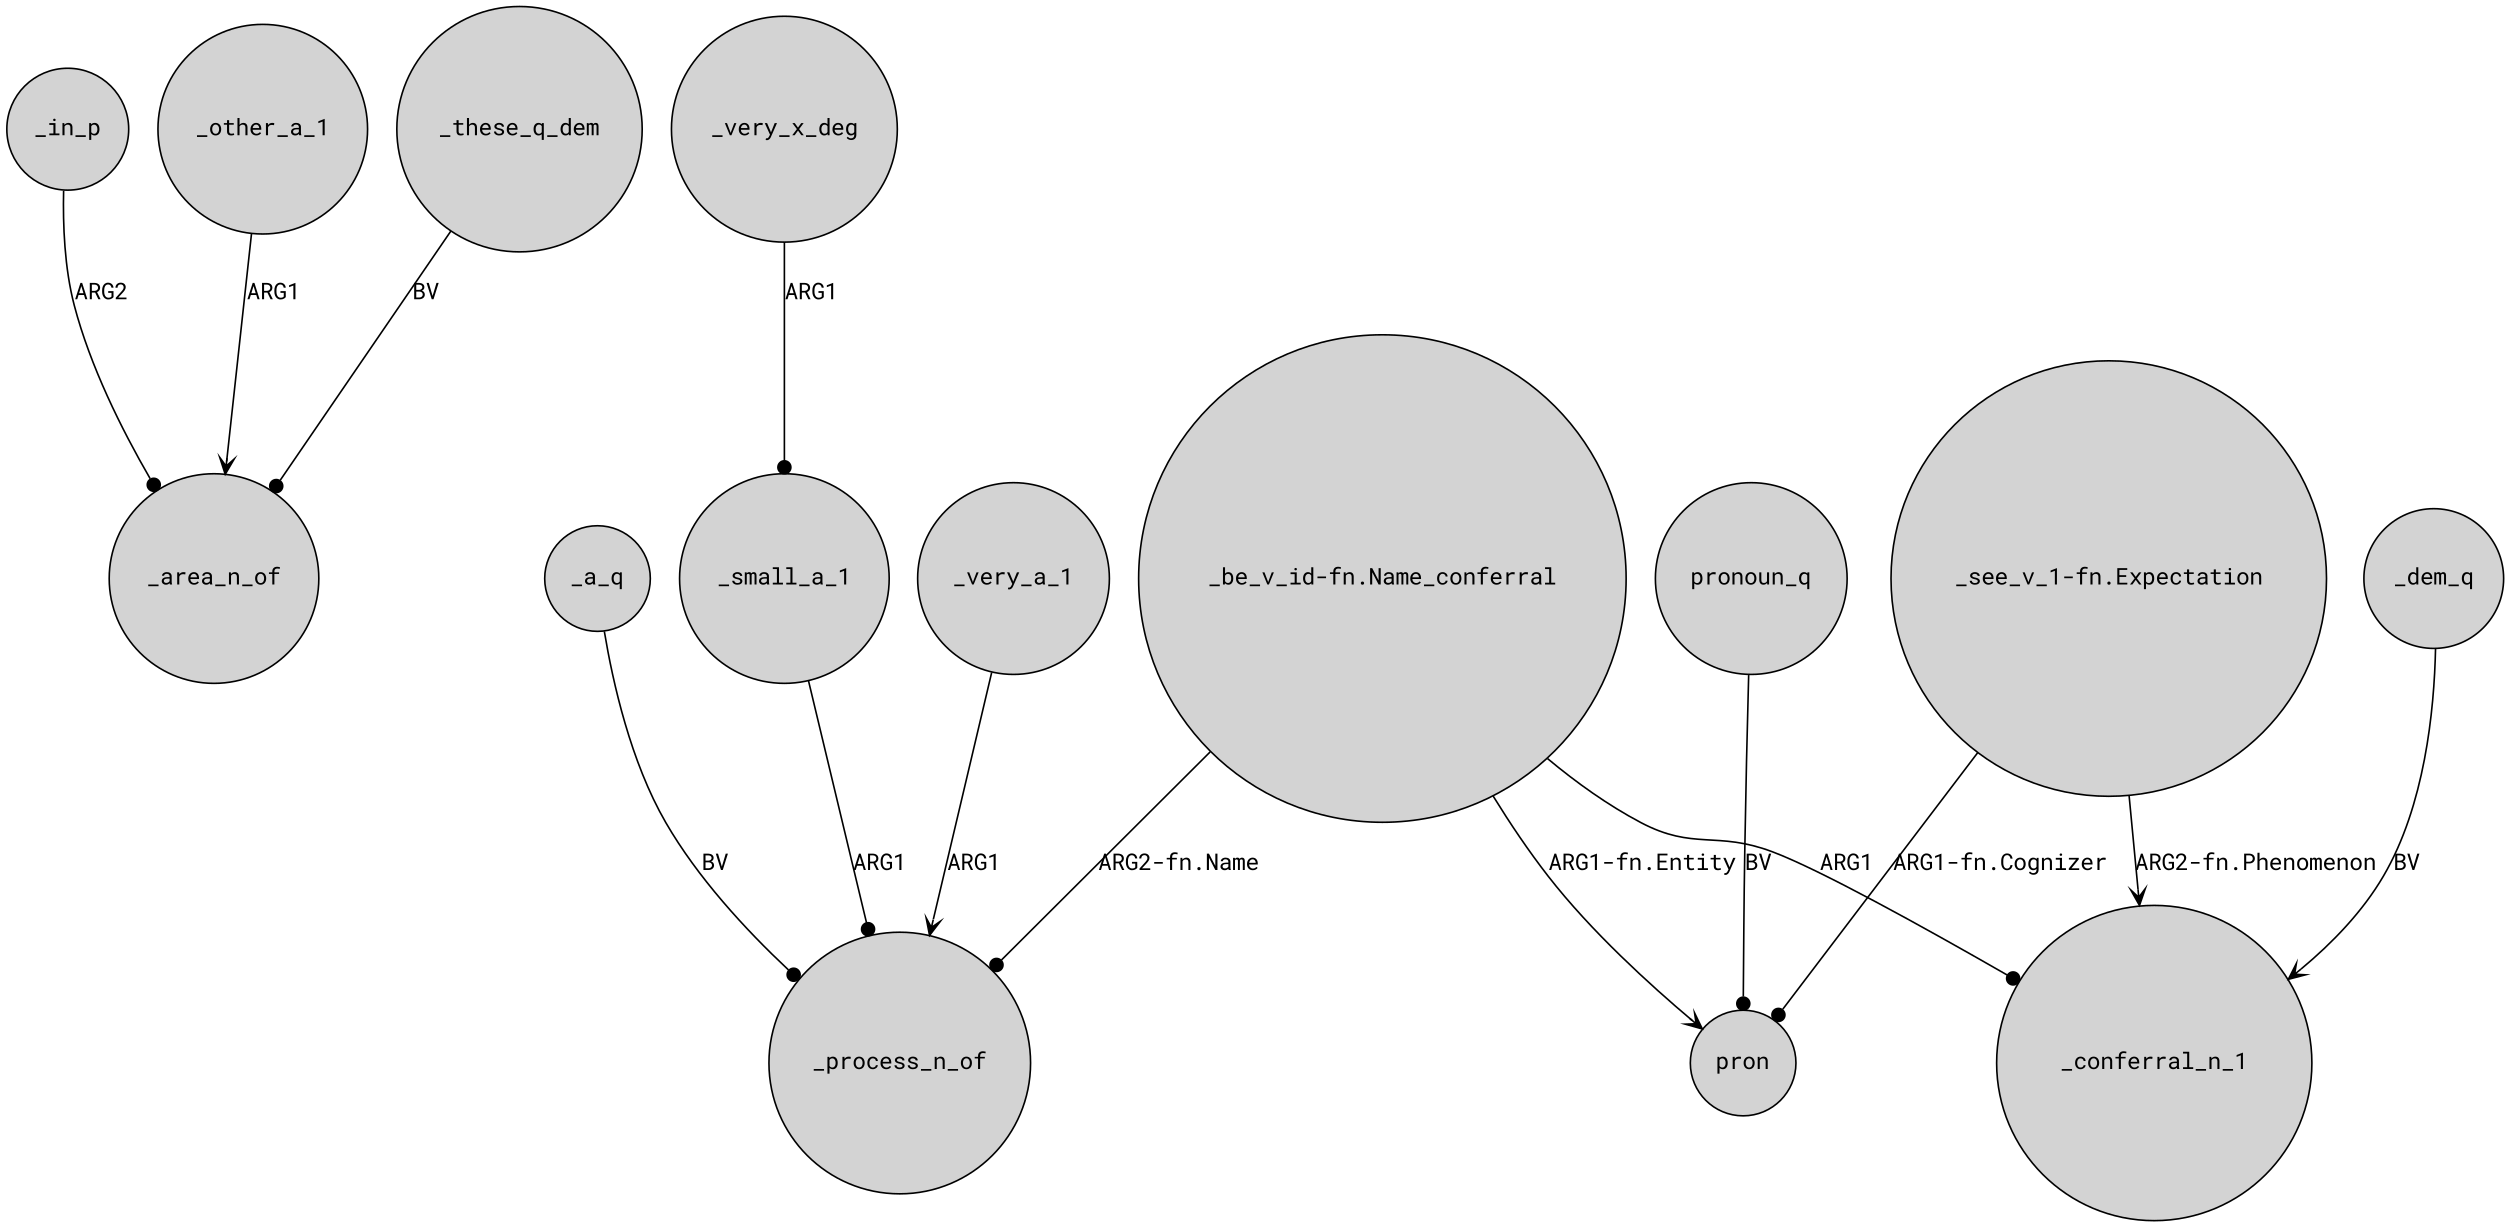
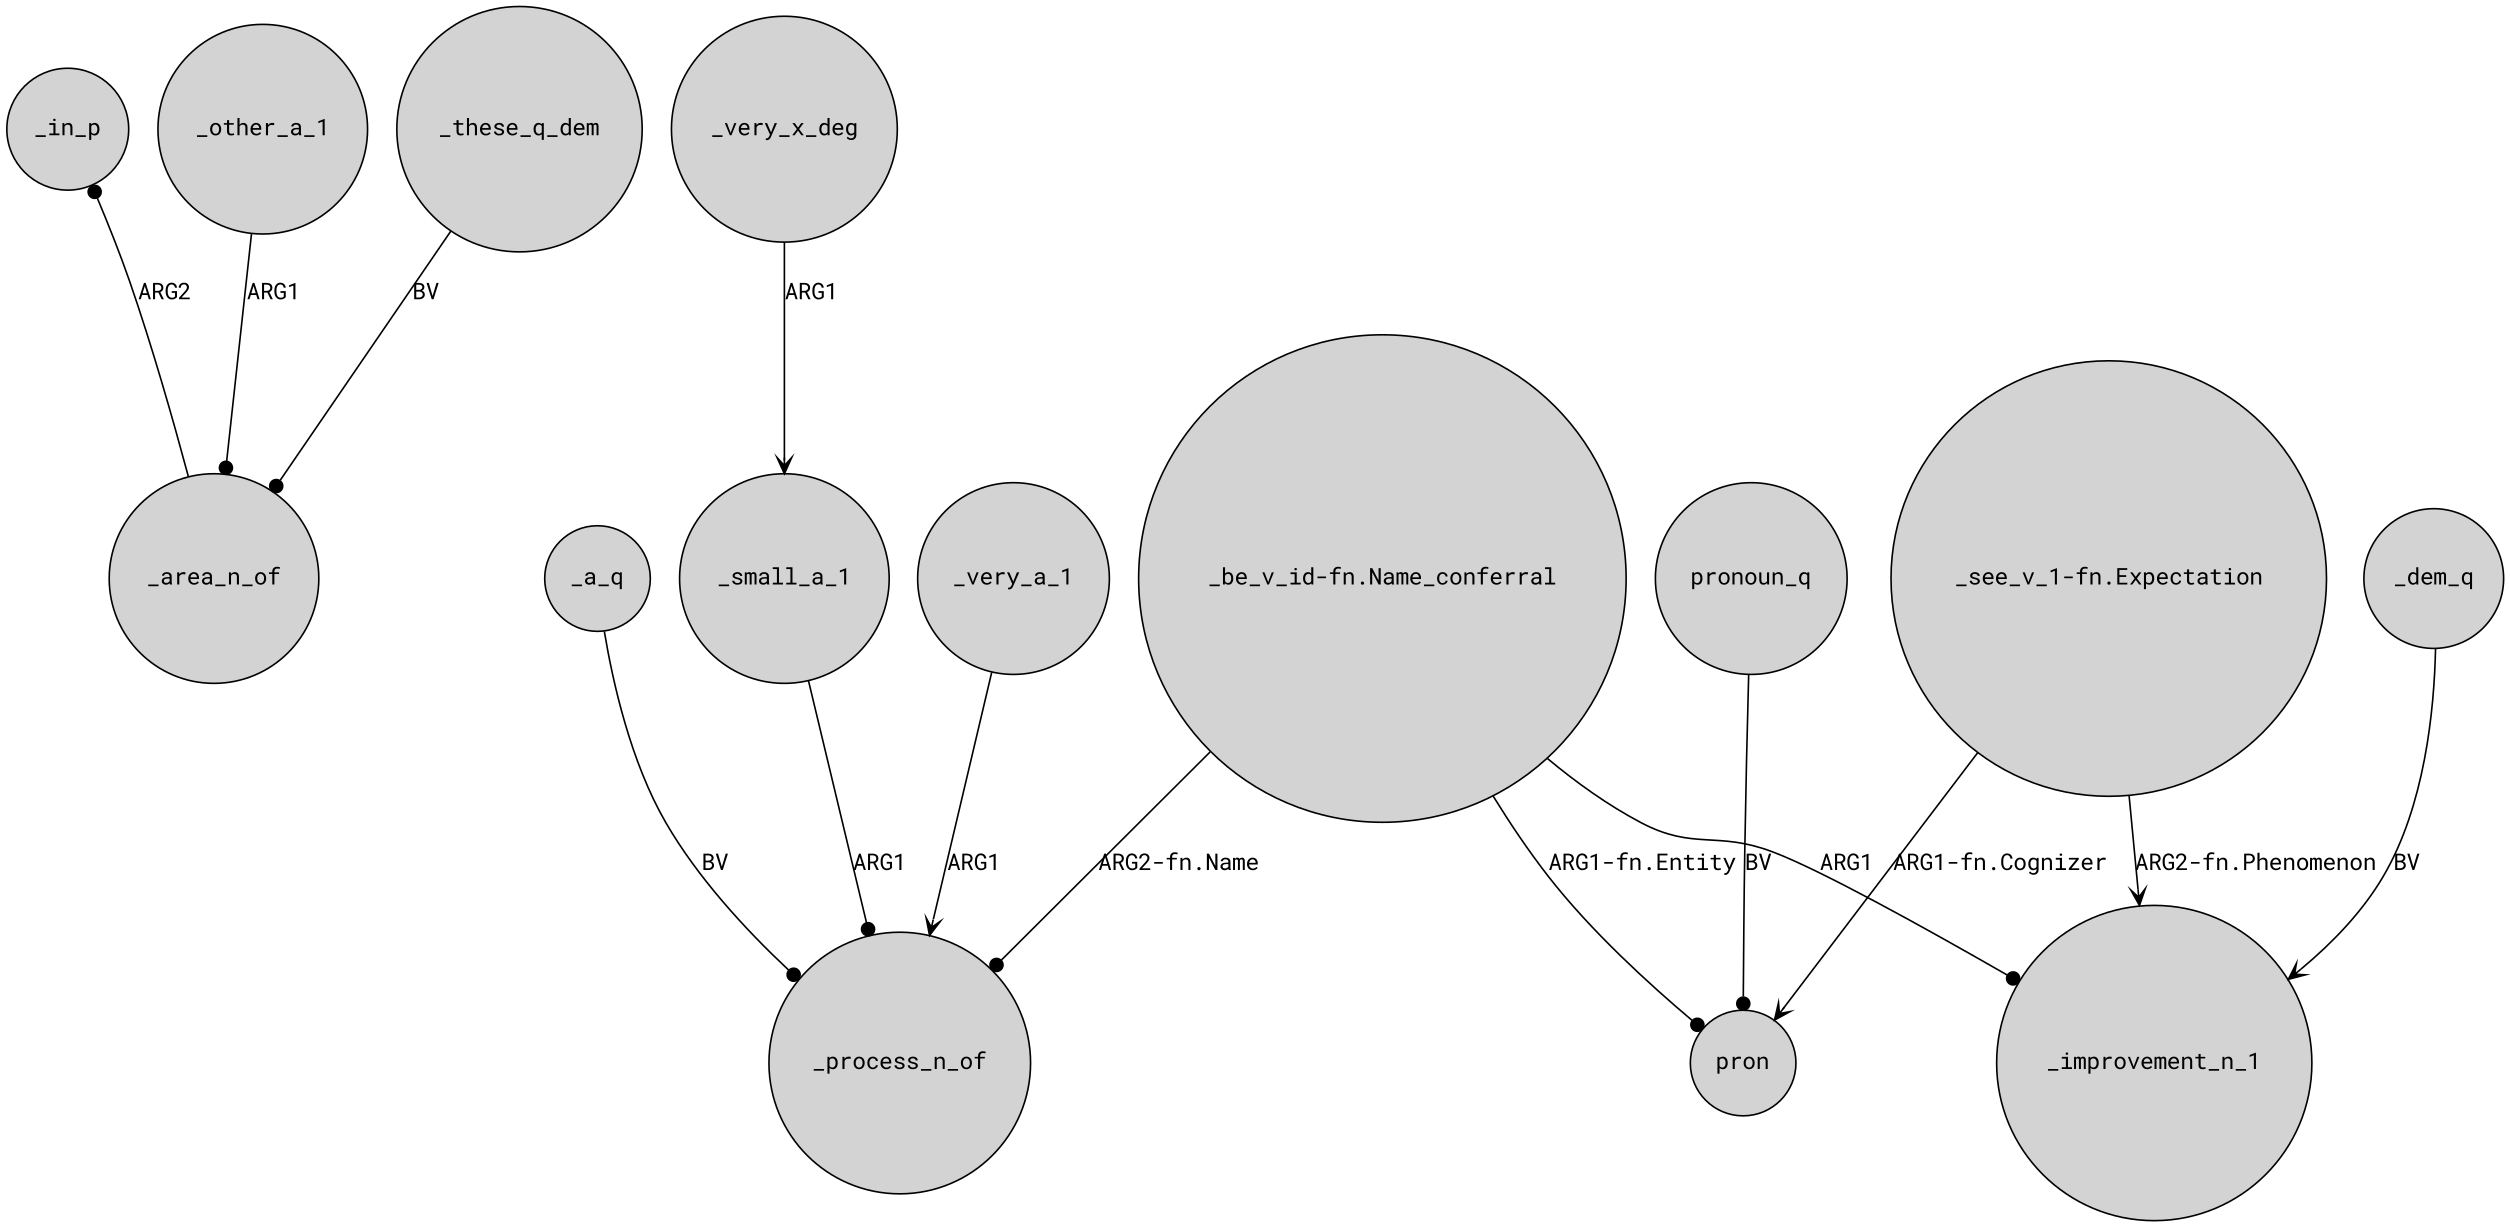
(85, 341) -> (148, 336)
(239, 347) -> (239, 347)
(784, 351) -> (784, 351)
(1880, 881) -> (1880, 881)
(1583, 917) -> (1583, 917)
(2154, 1063) -> (2154, 1063)
